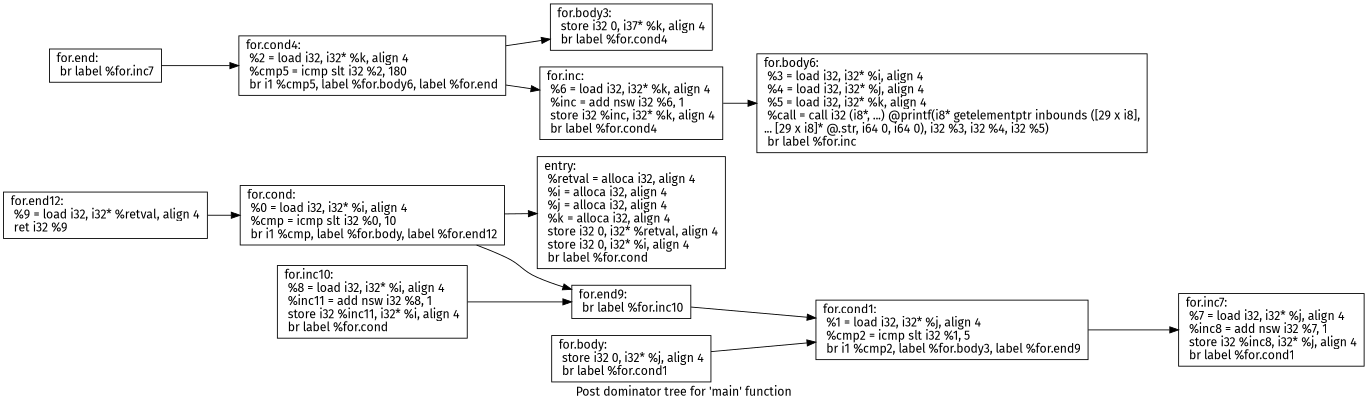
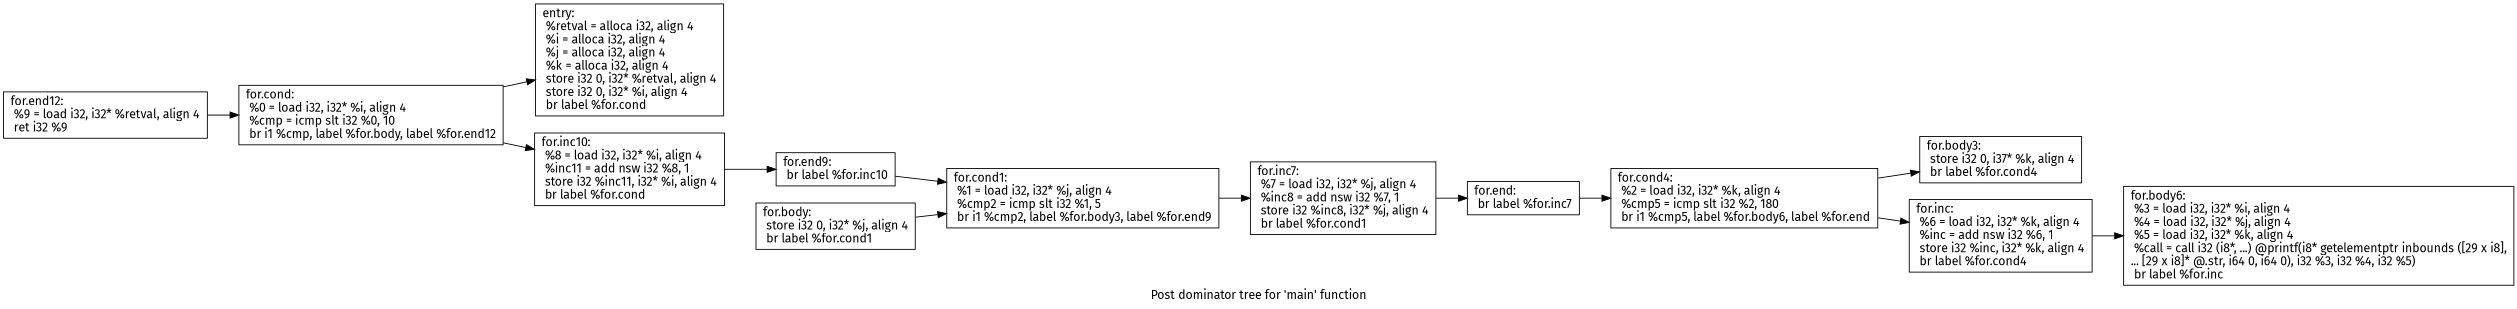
none -> (1447, 198)
(520, 266) -> (515, 145)
